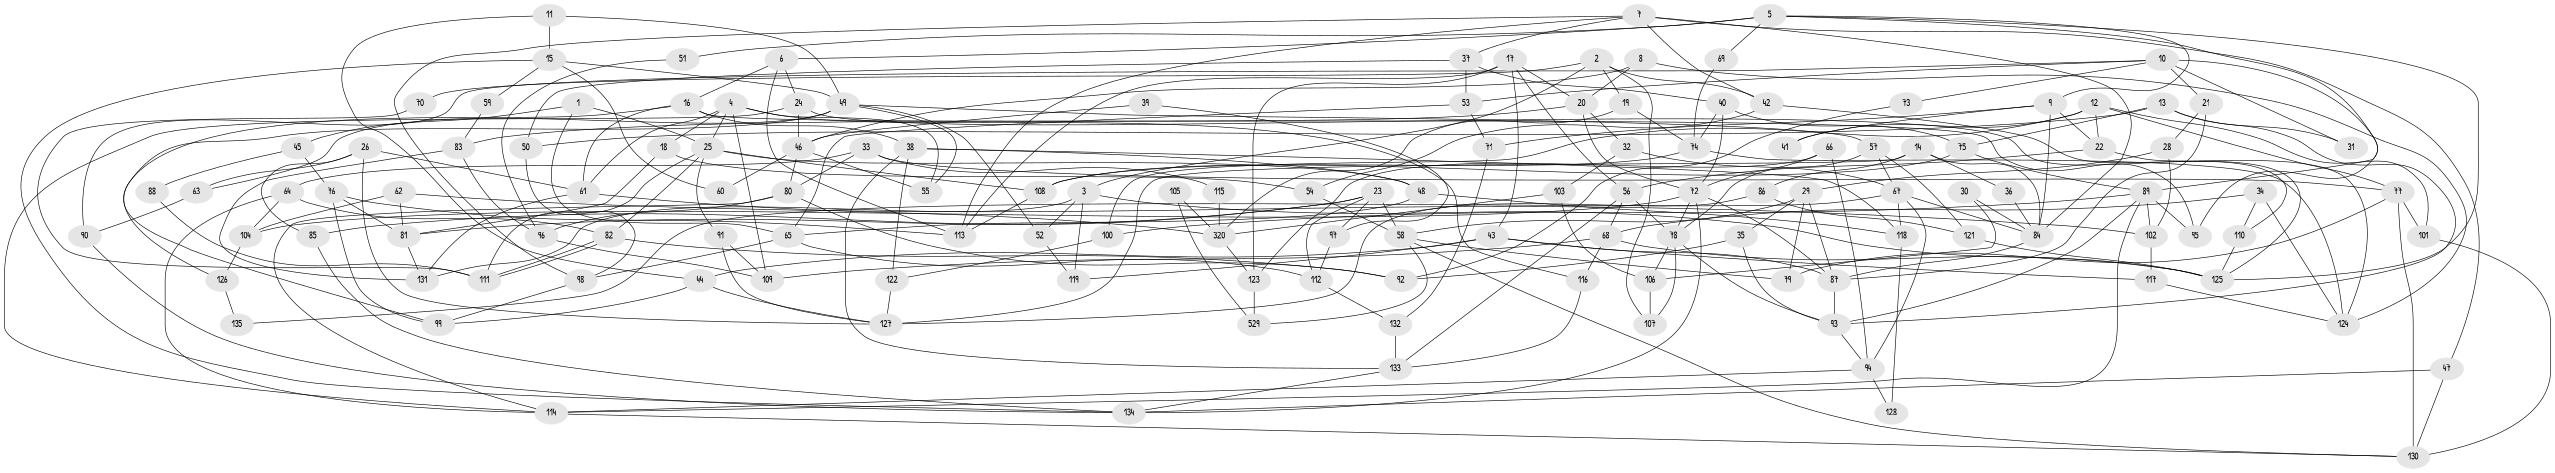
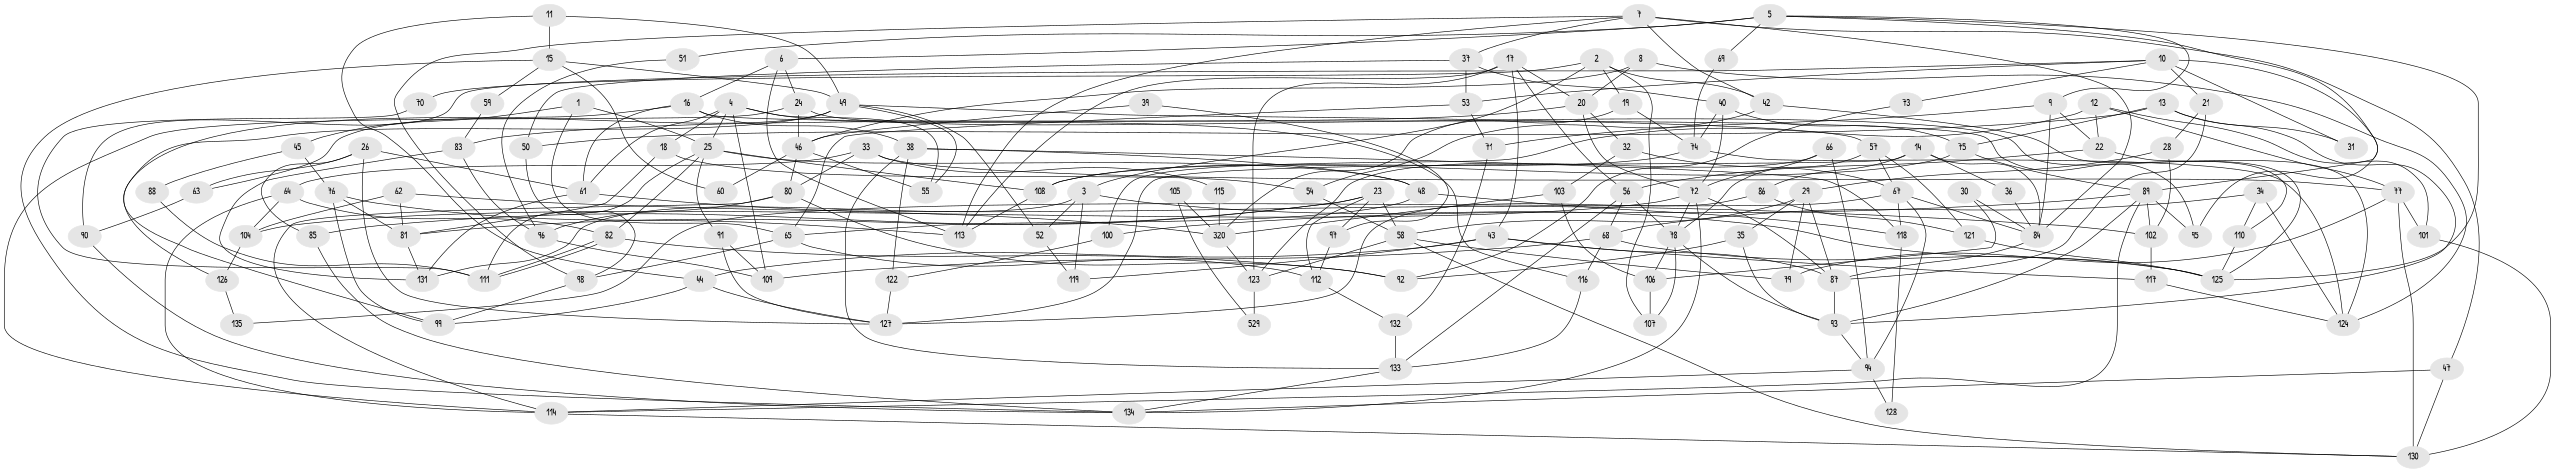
(1785, 148) -> none
(1380, 311) -> (1328, 258)
